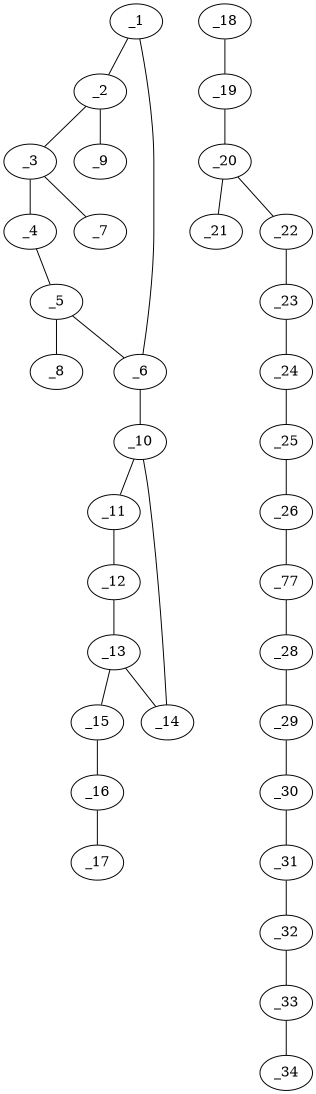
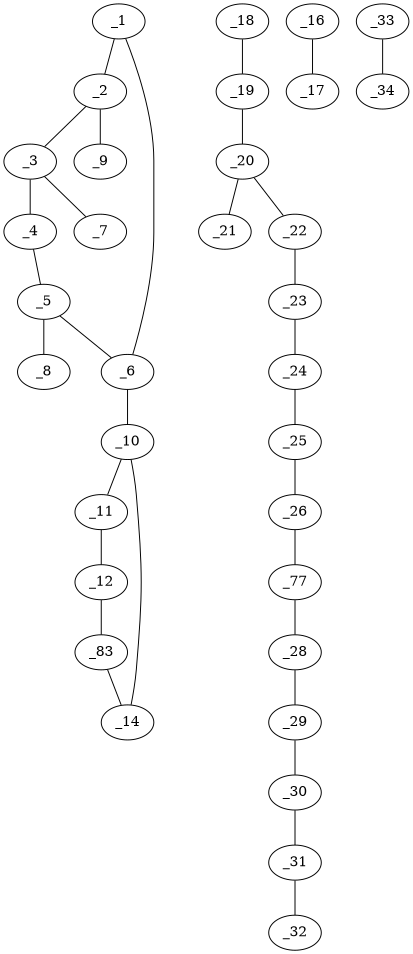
(114, 652) -> (101, 652)
(97, 722) -> none
(286, 968) -> none
